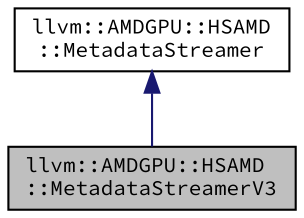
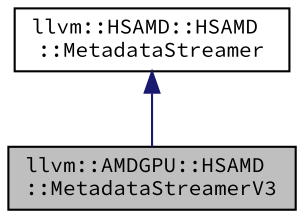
(152, 40) -> (152, 40)
